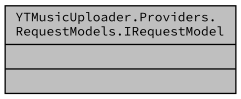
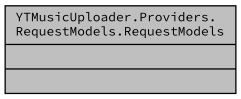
(121, 32) -> (121, 32)
